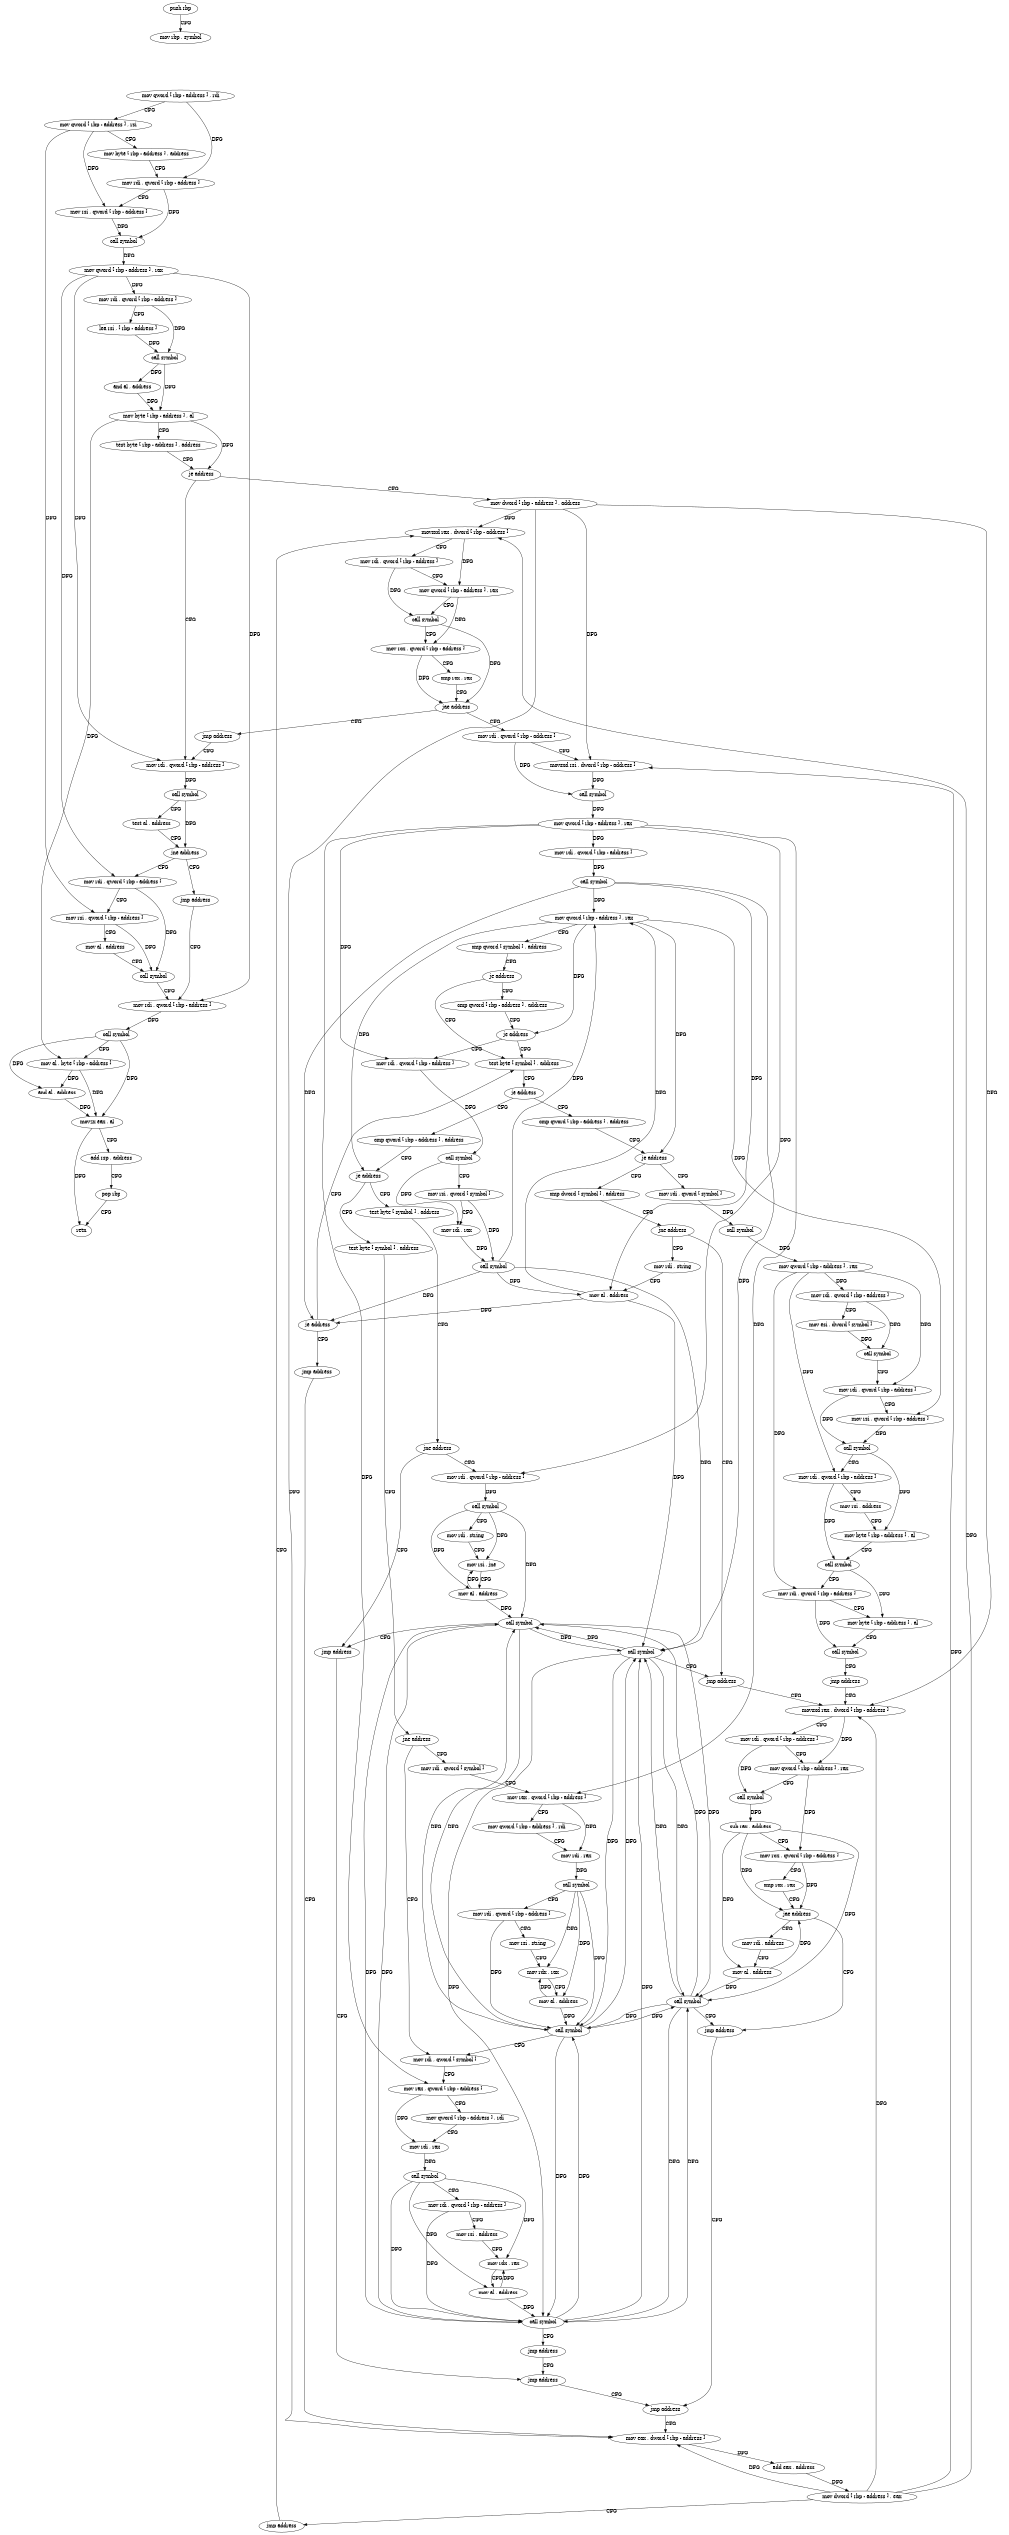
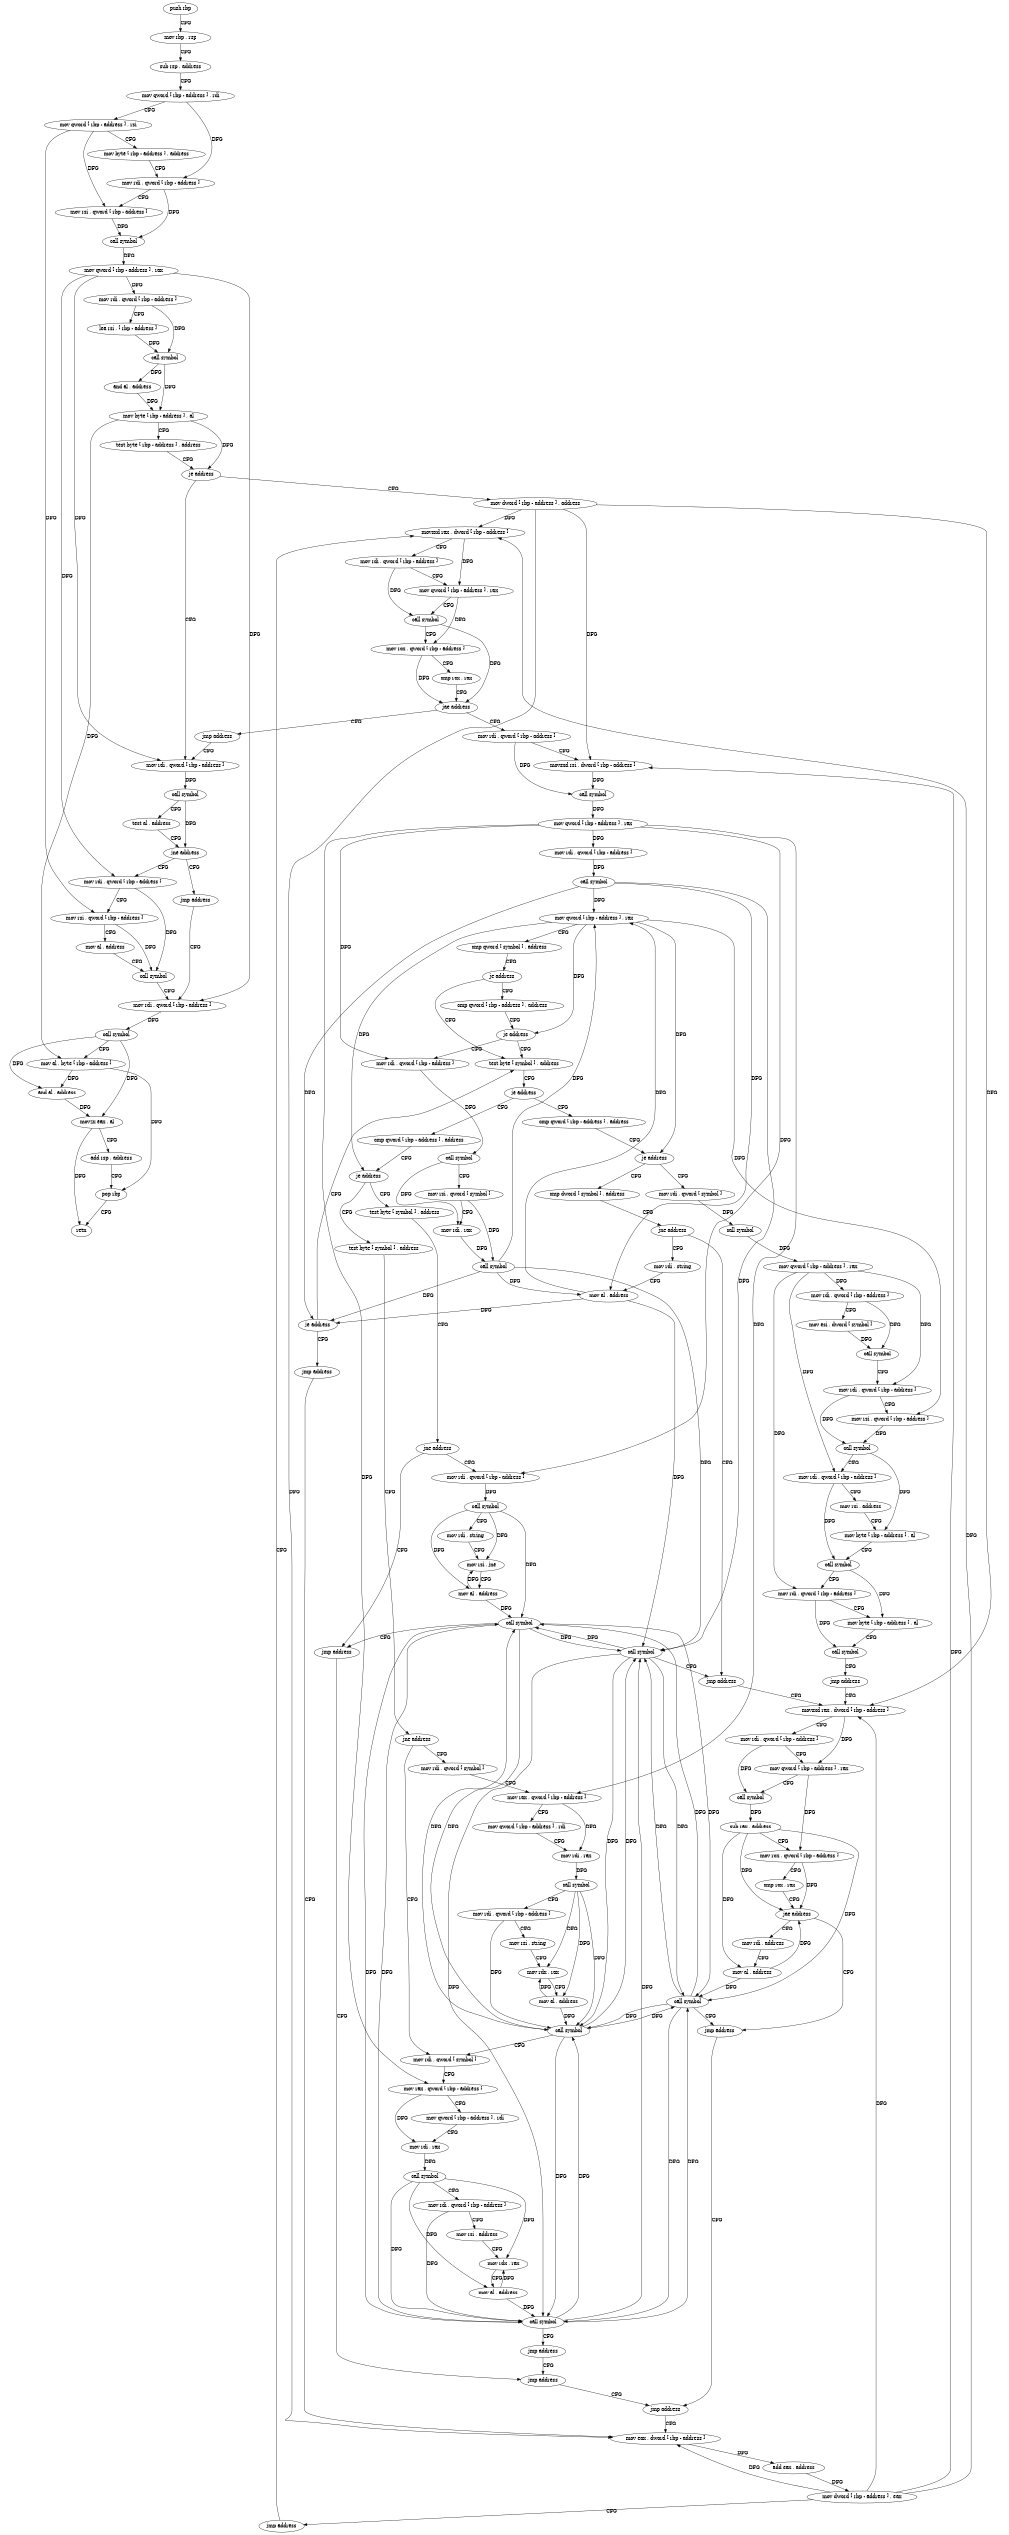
(181, 38) -> (181, 38)
none -> (181, 67)
(89, 1091) -> (151, 1121)
